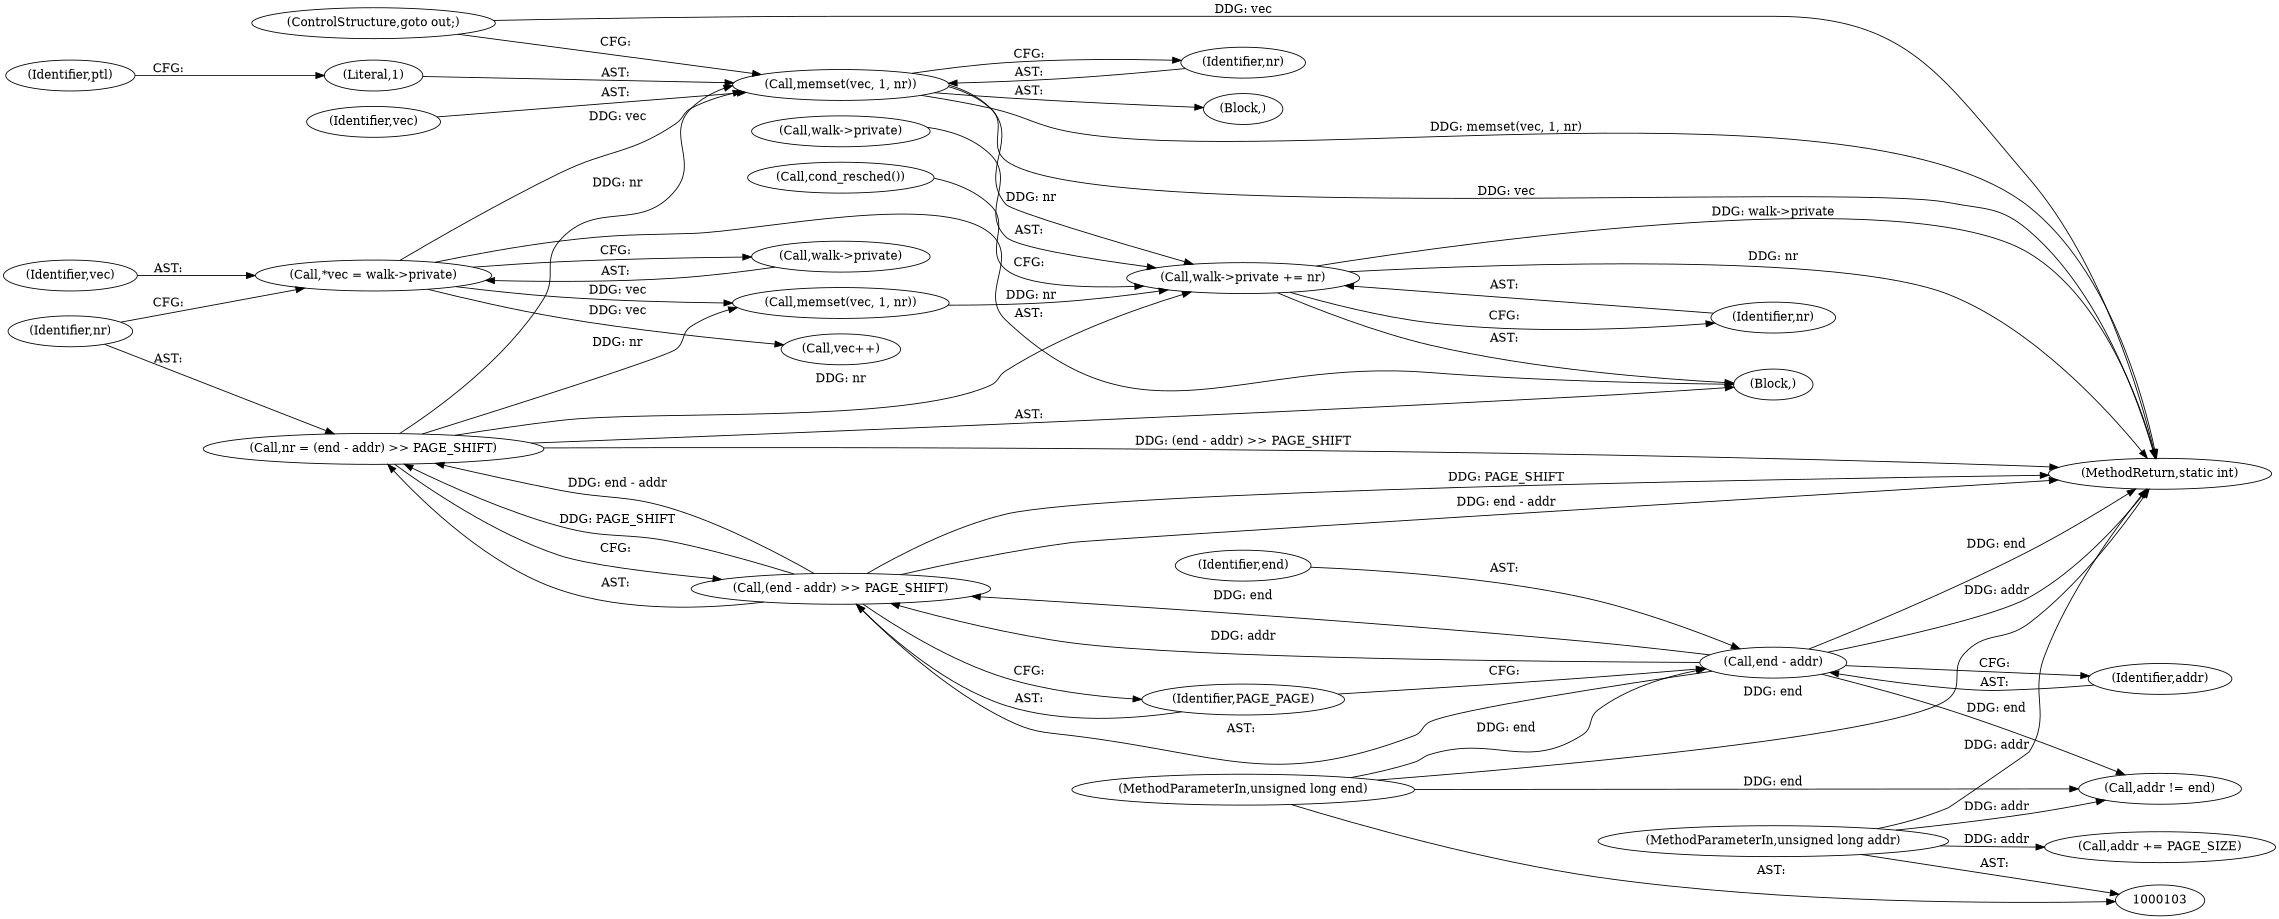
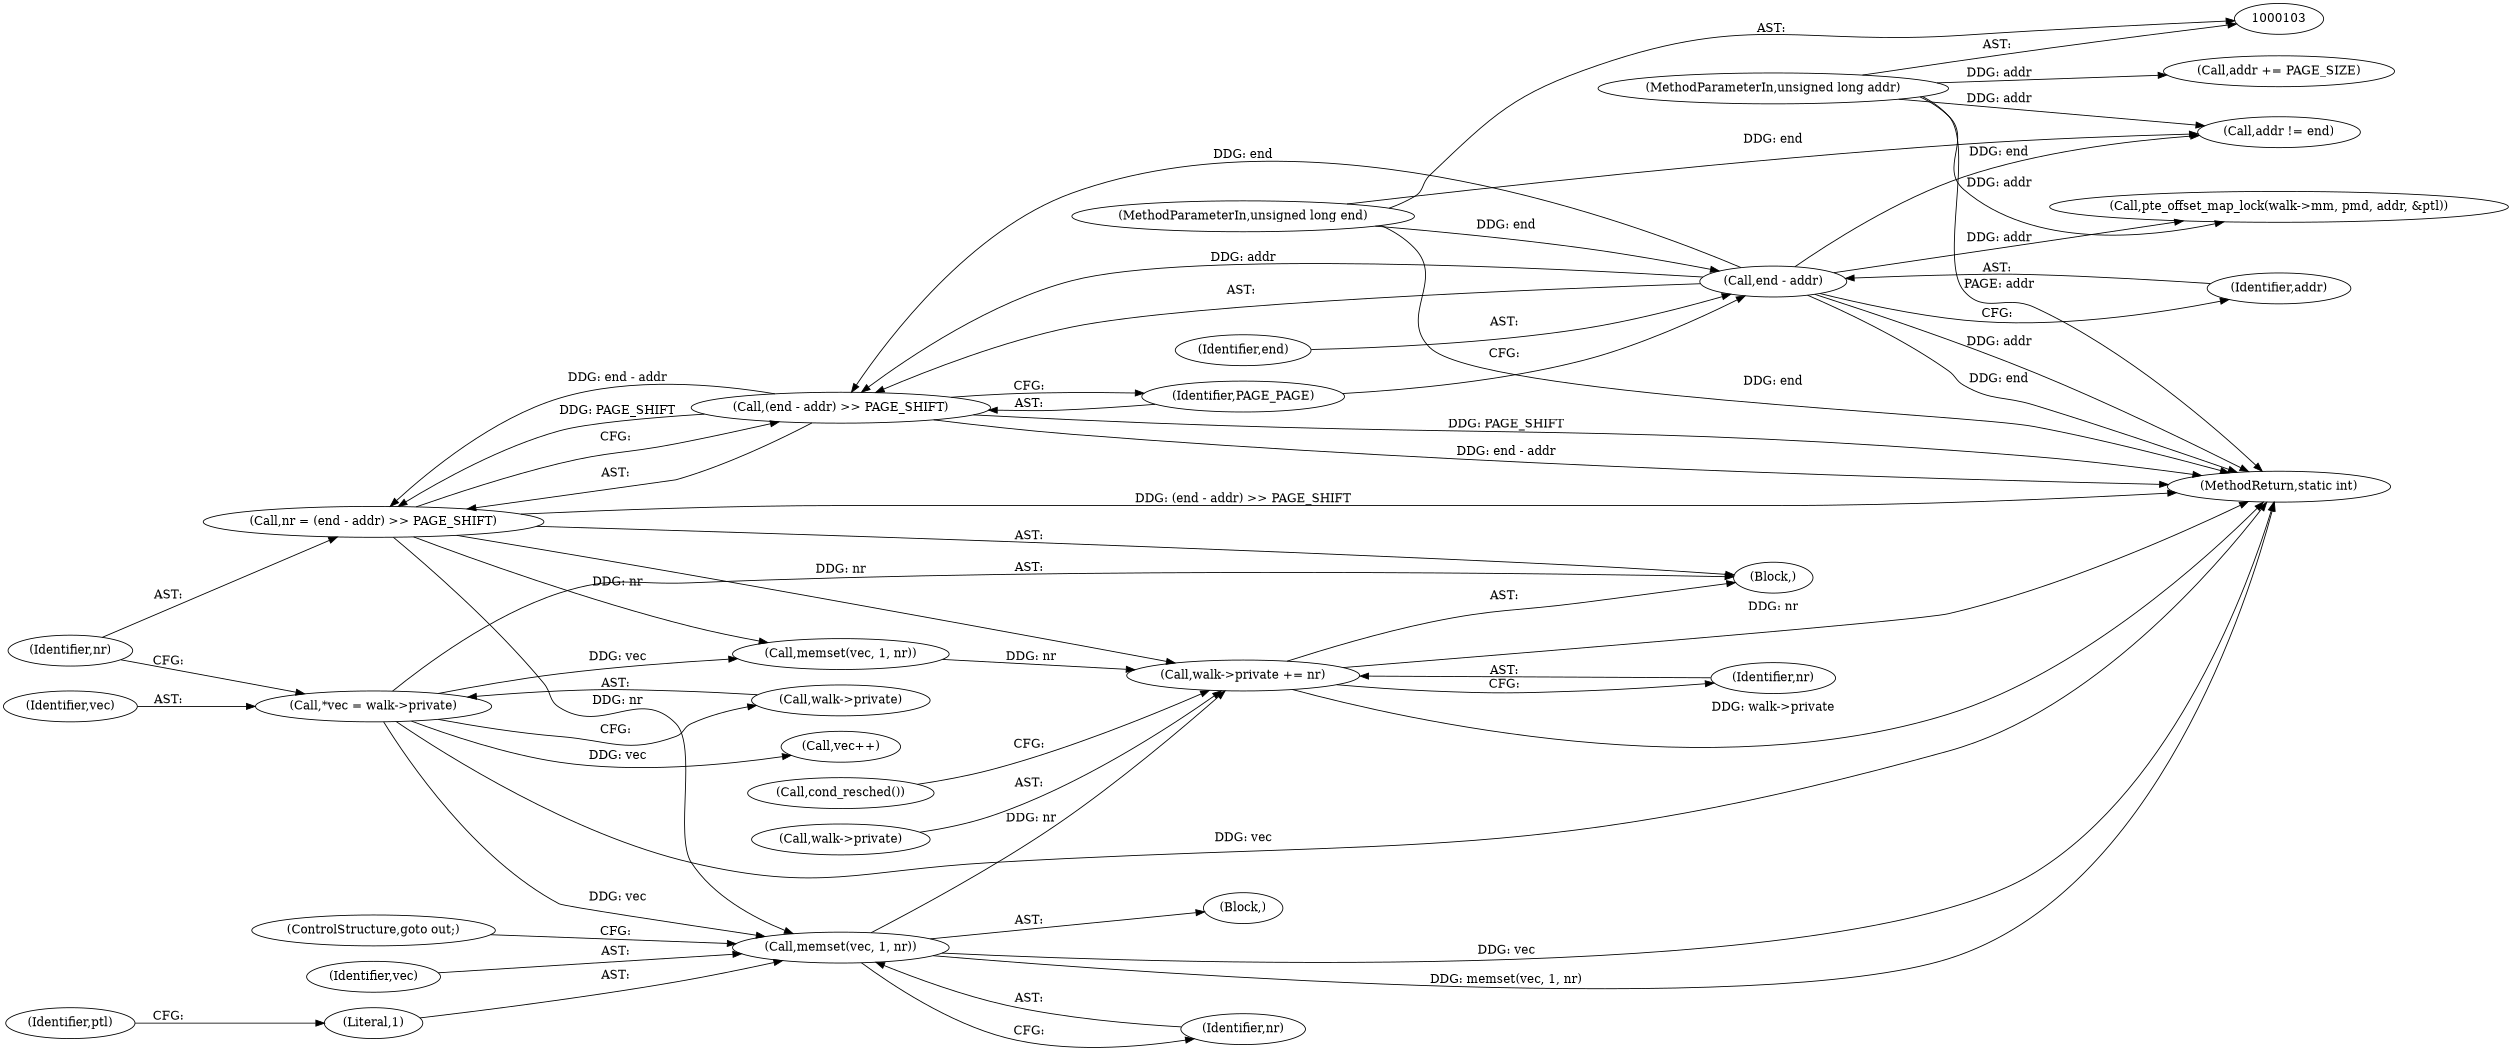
(1442, 16) -> (1360, 847)
none -> (2279, 207)
(1996, 745) -> (1999, 285)
